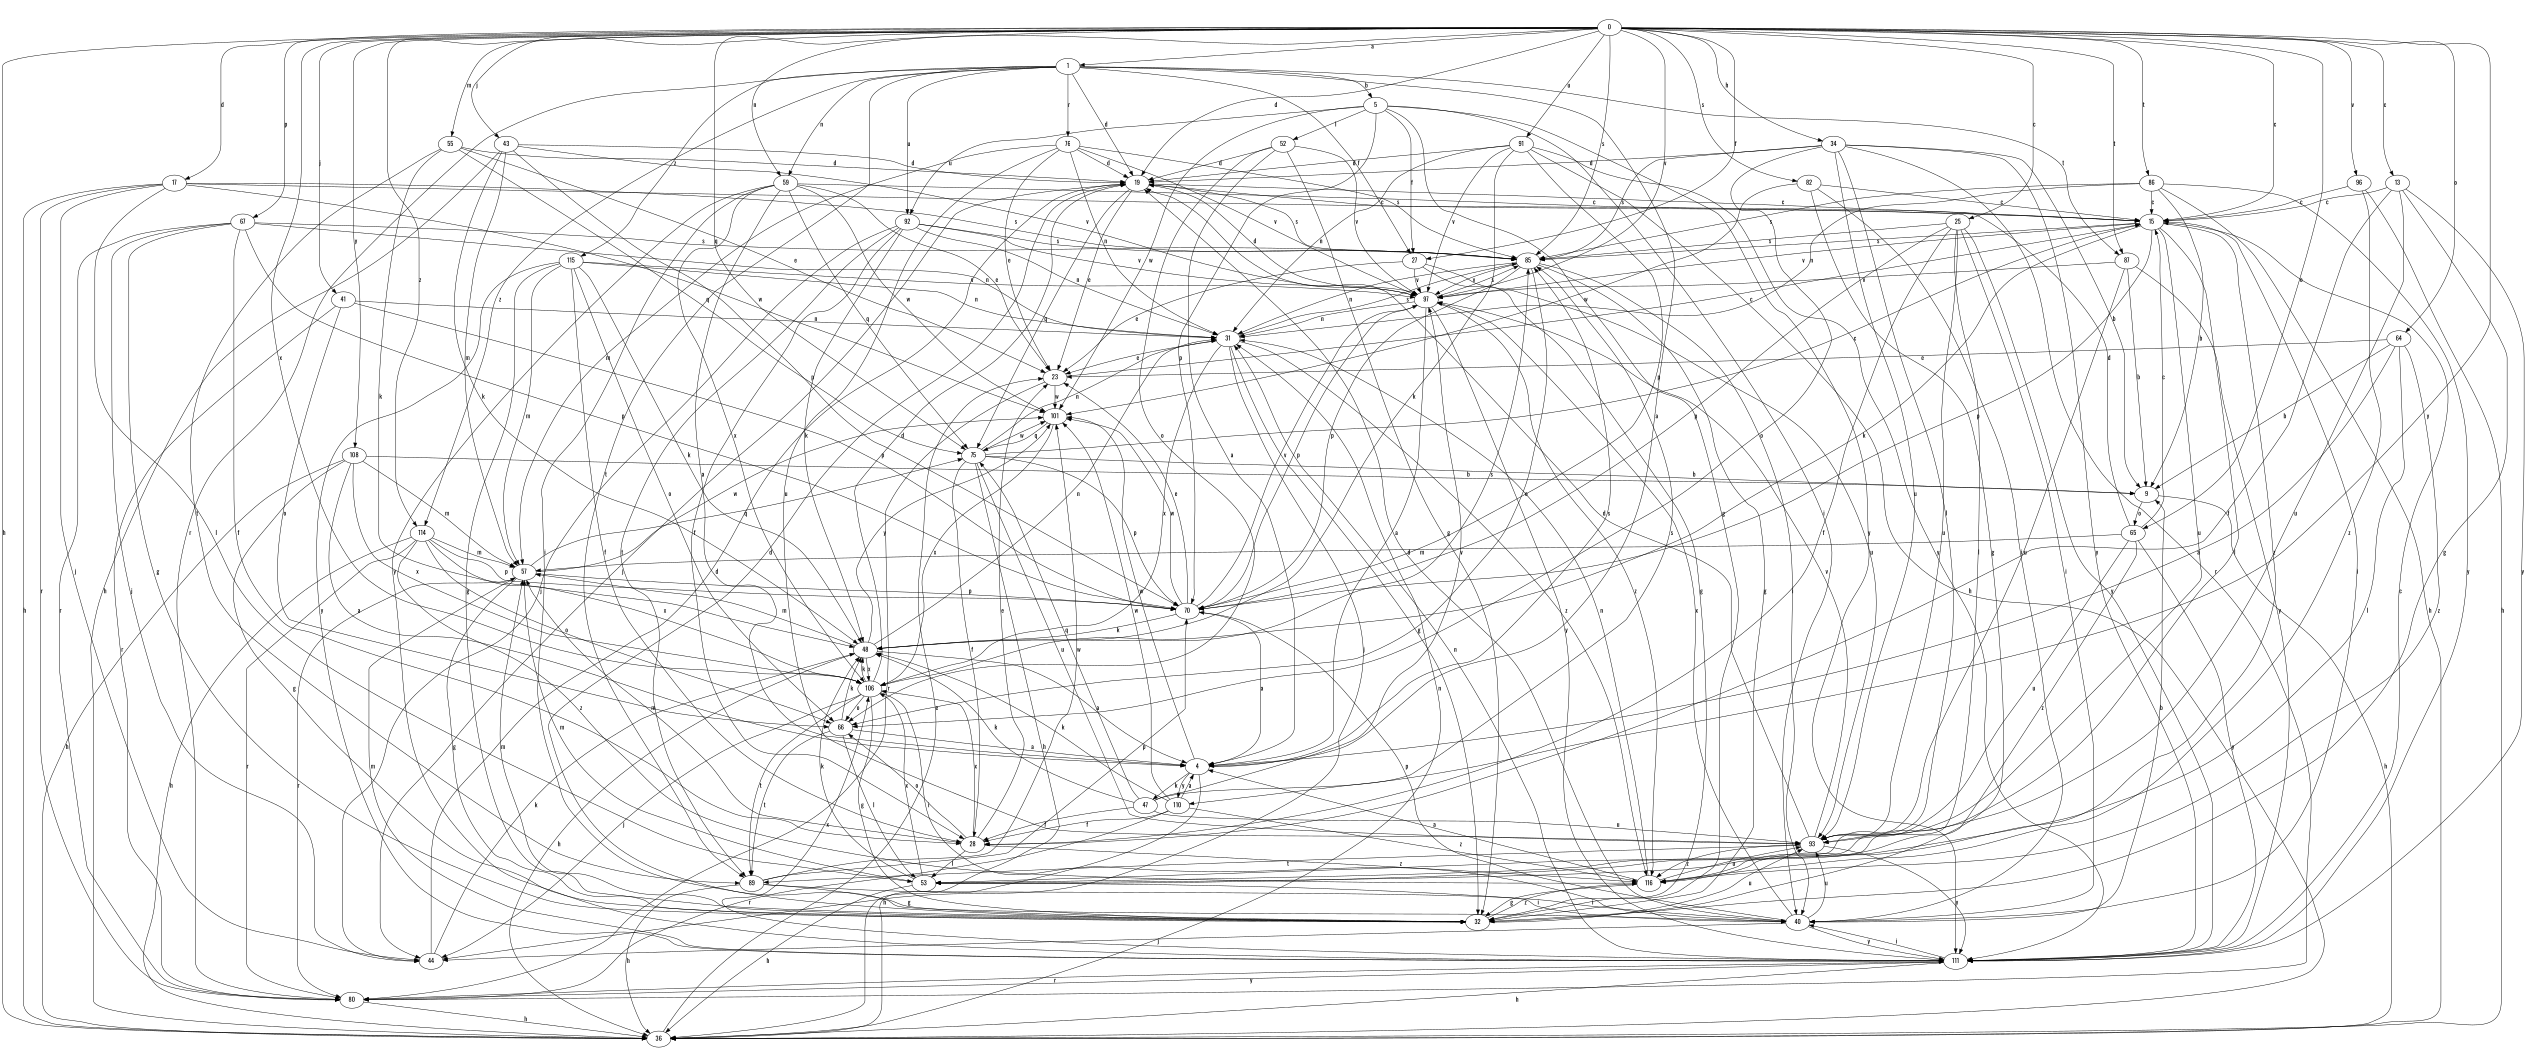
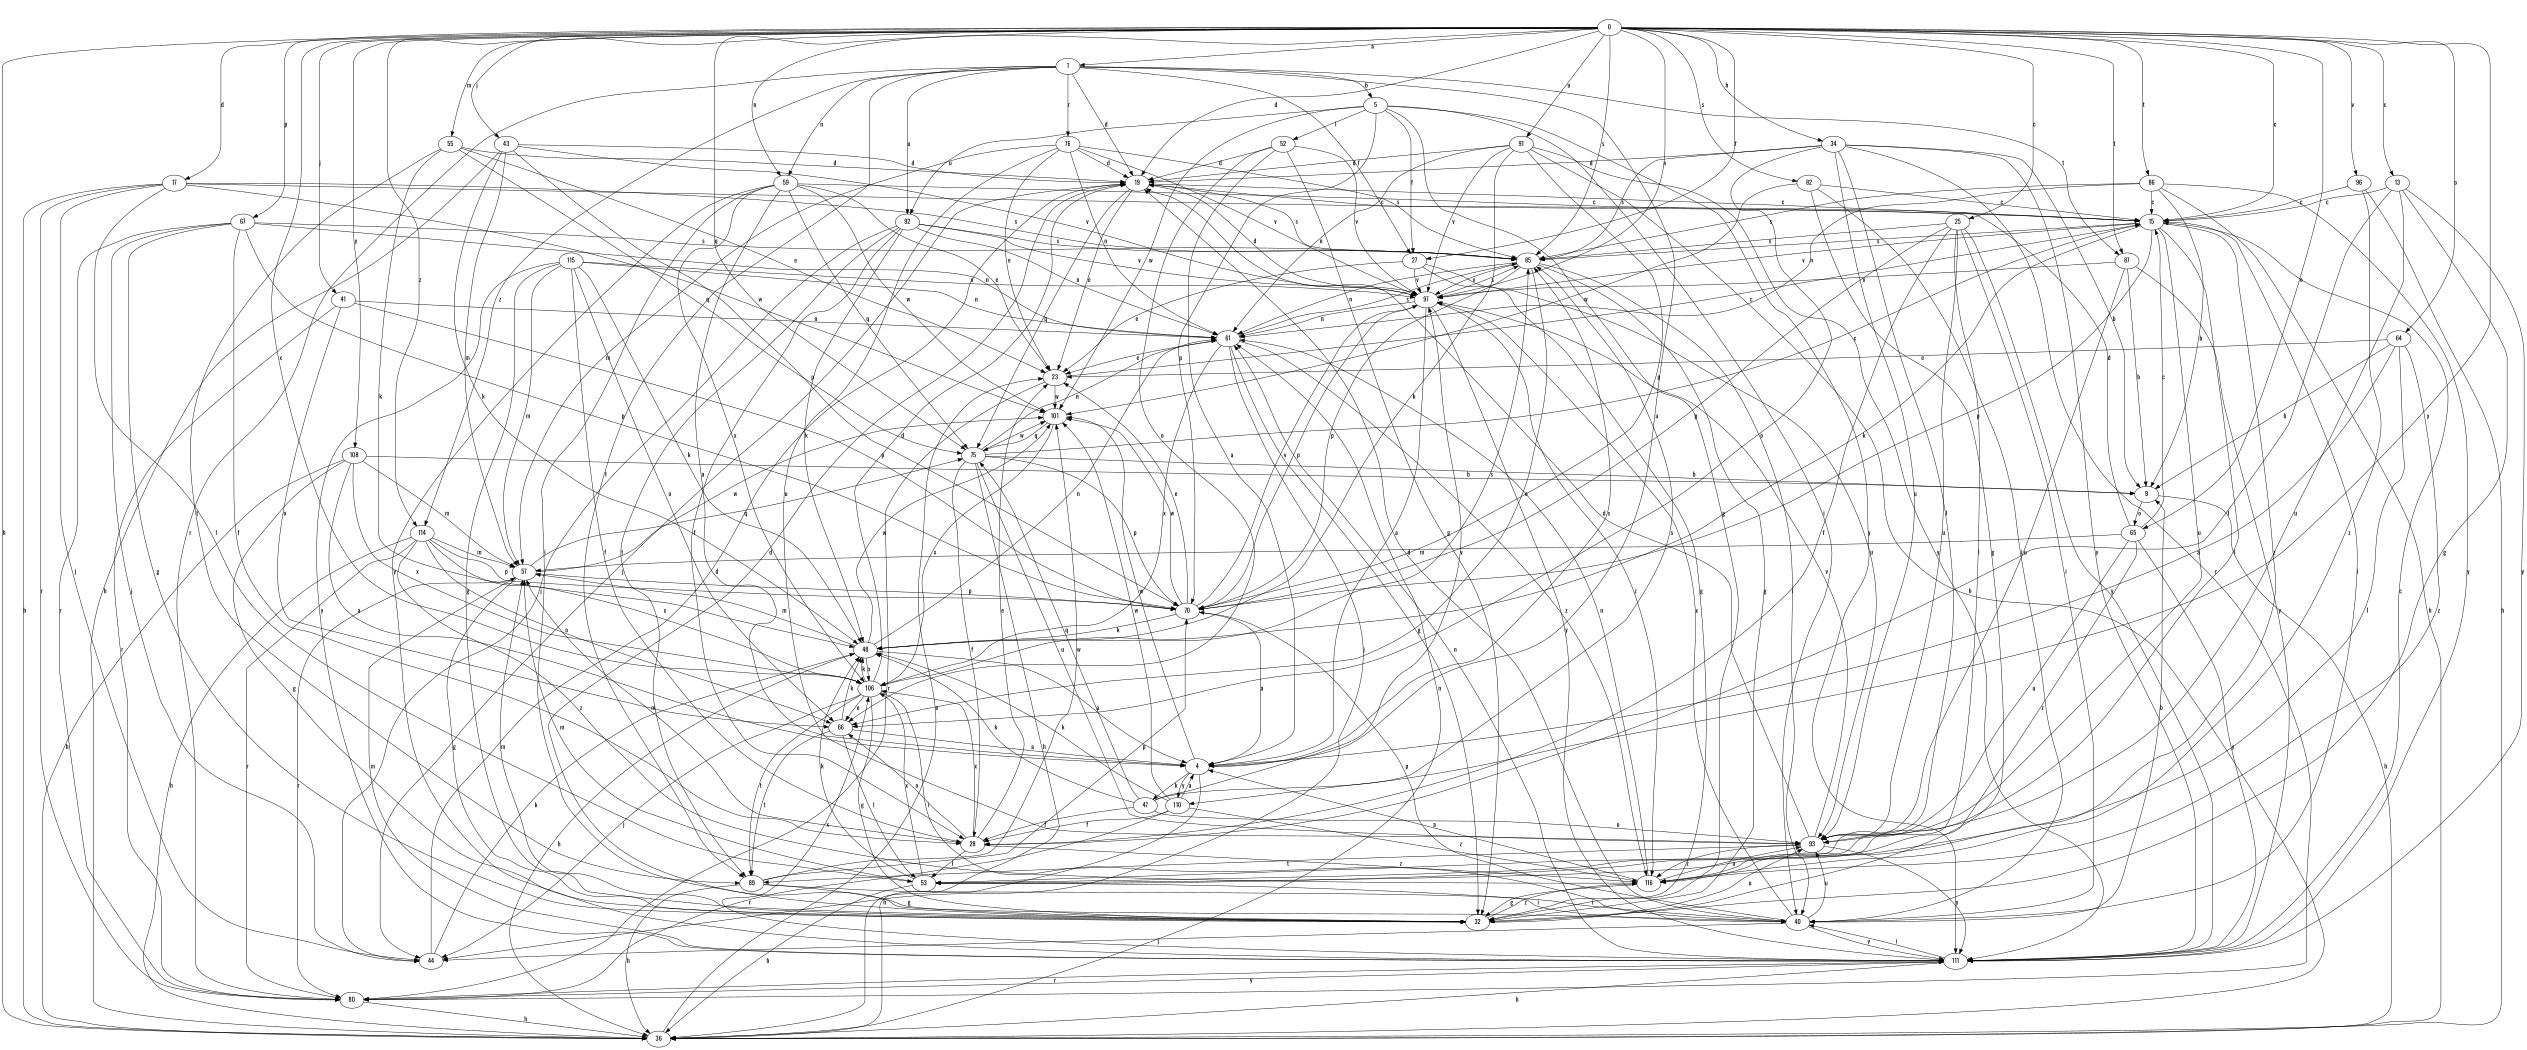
(745, 92) -> none
(1228, 339) -> (1228, 339)
(885, 533) -> (885, 533)
